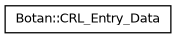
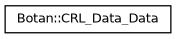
(88, 19) -> (88, 19)
